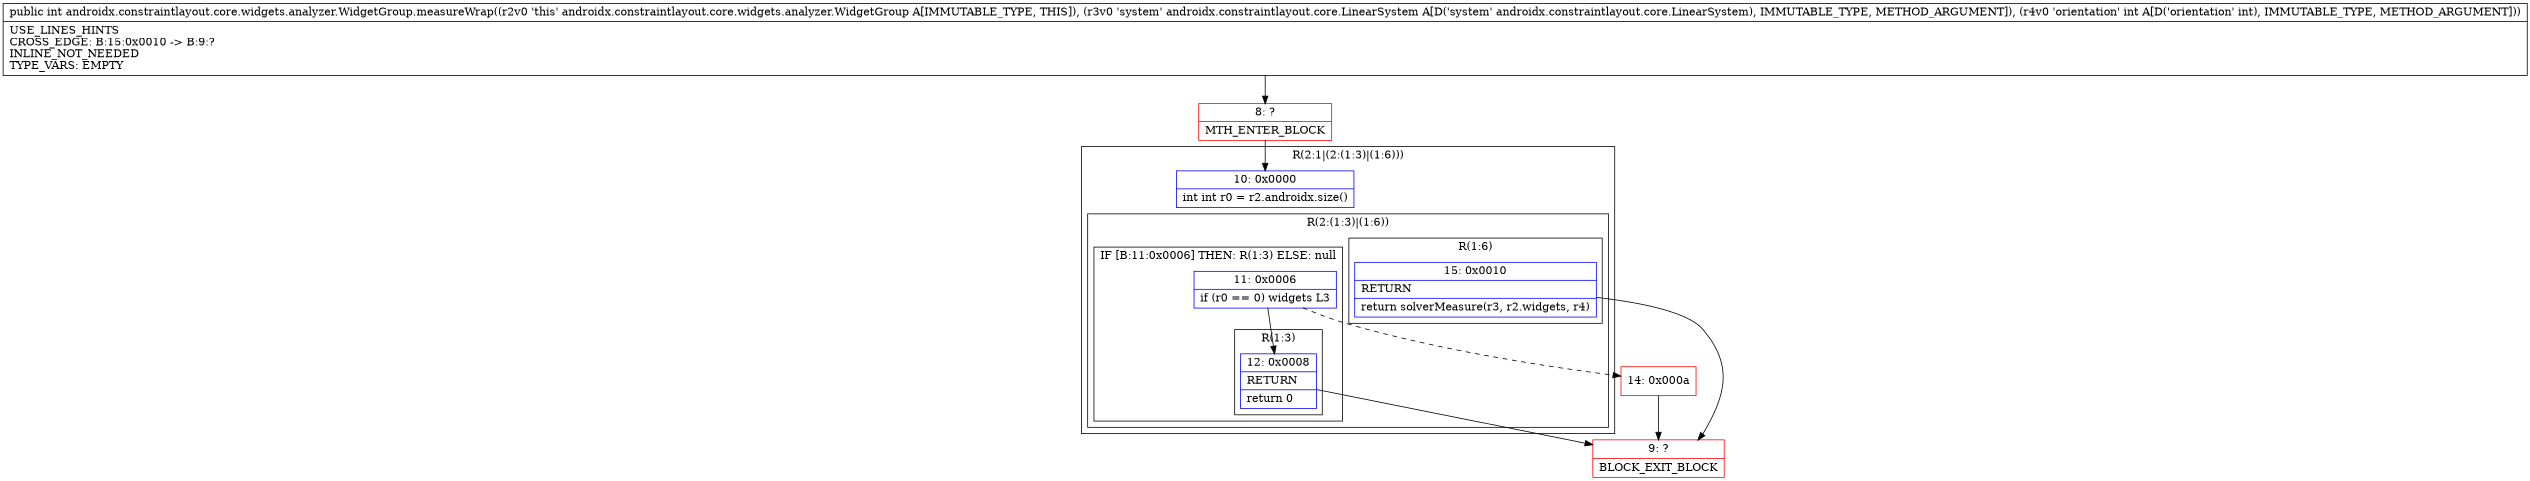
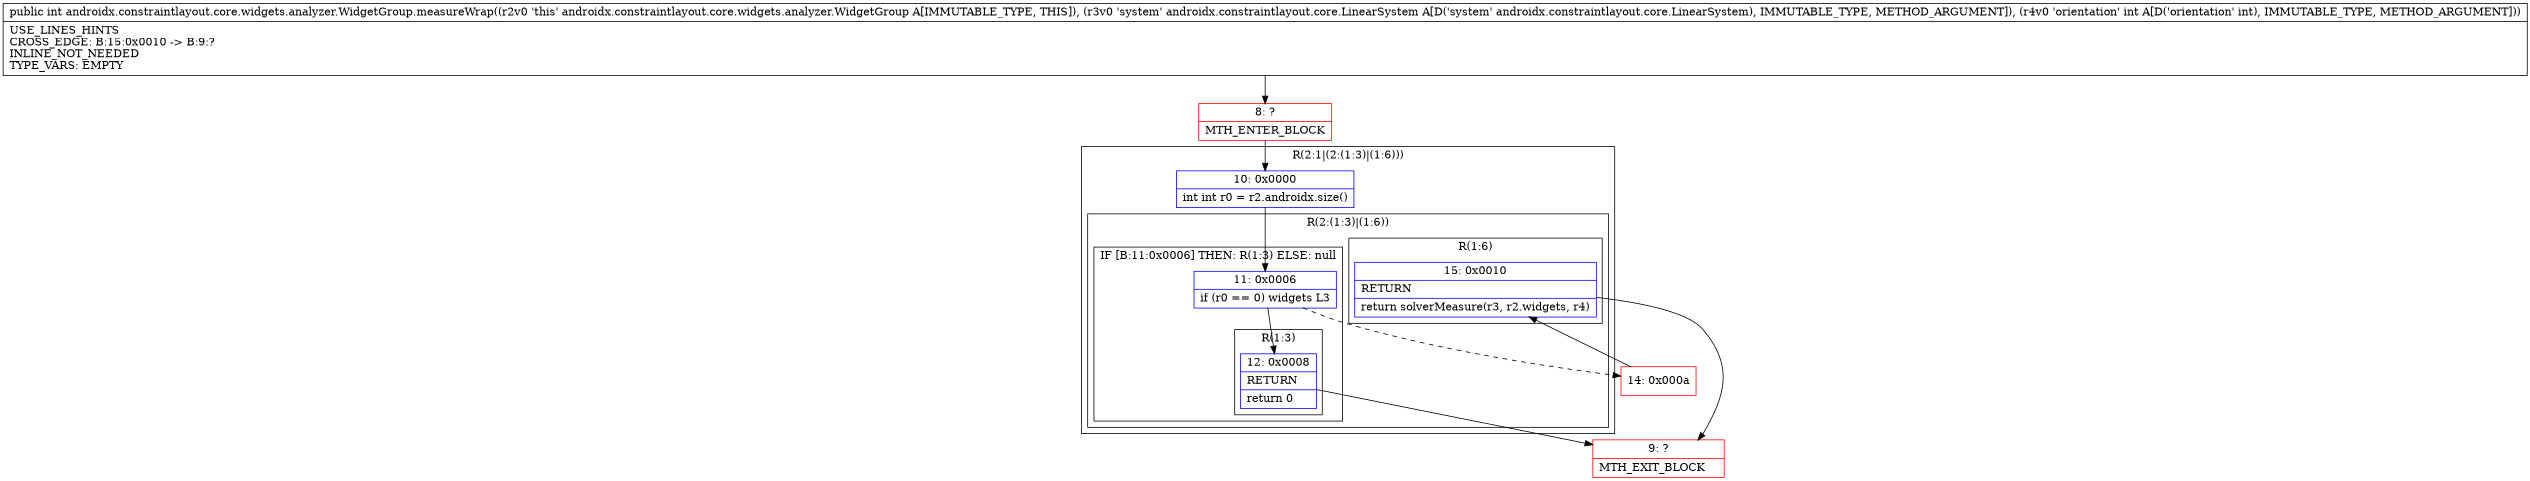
none -> (1265, 235)
(1659, 414) -> (1584, 344)
(1659, 468) -> (1652, 468)
